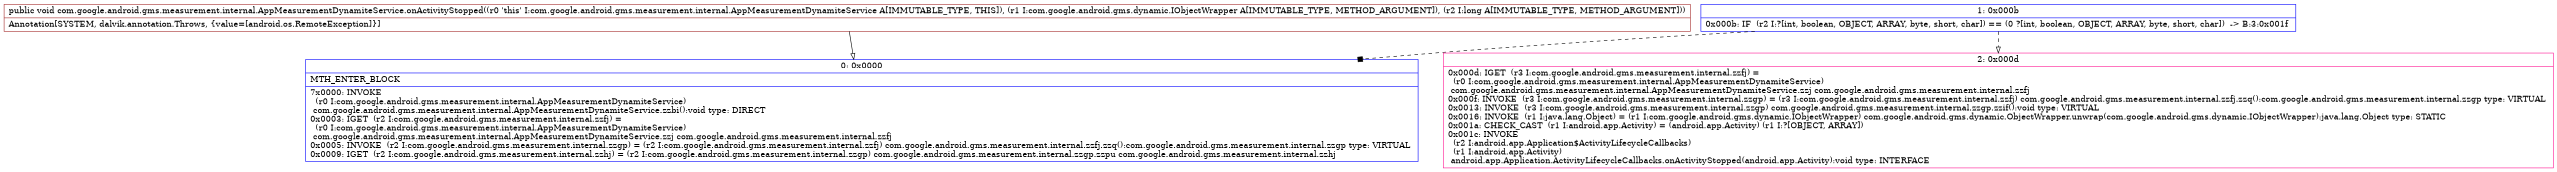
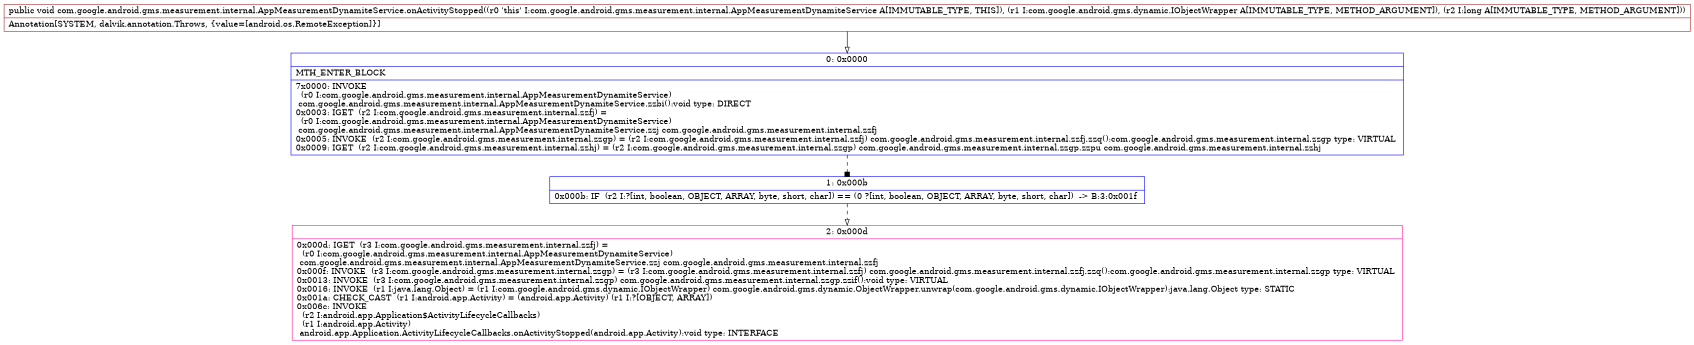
(1559, 44) -> (847, 163)
(1486, 135) -> (335, 307)
